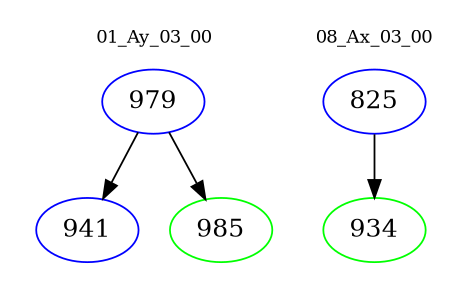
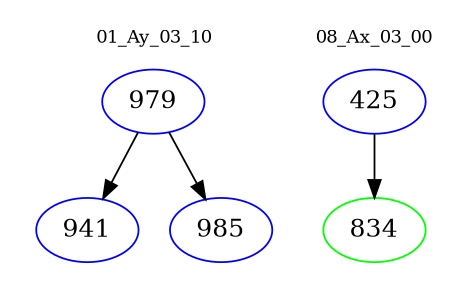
(154, 38) -> (154, 38)
(374, 102) -> (374, 102)
(221, 230) -> (221, 230)
(374, 230) -> (374, 230)
